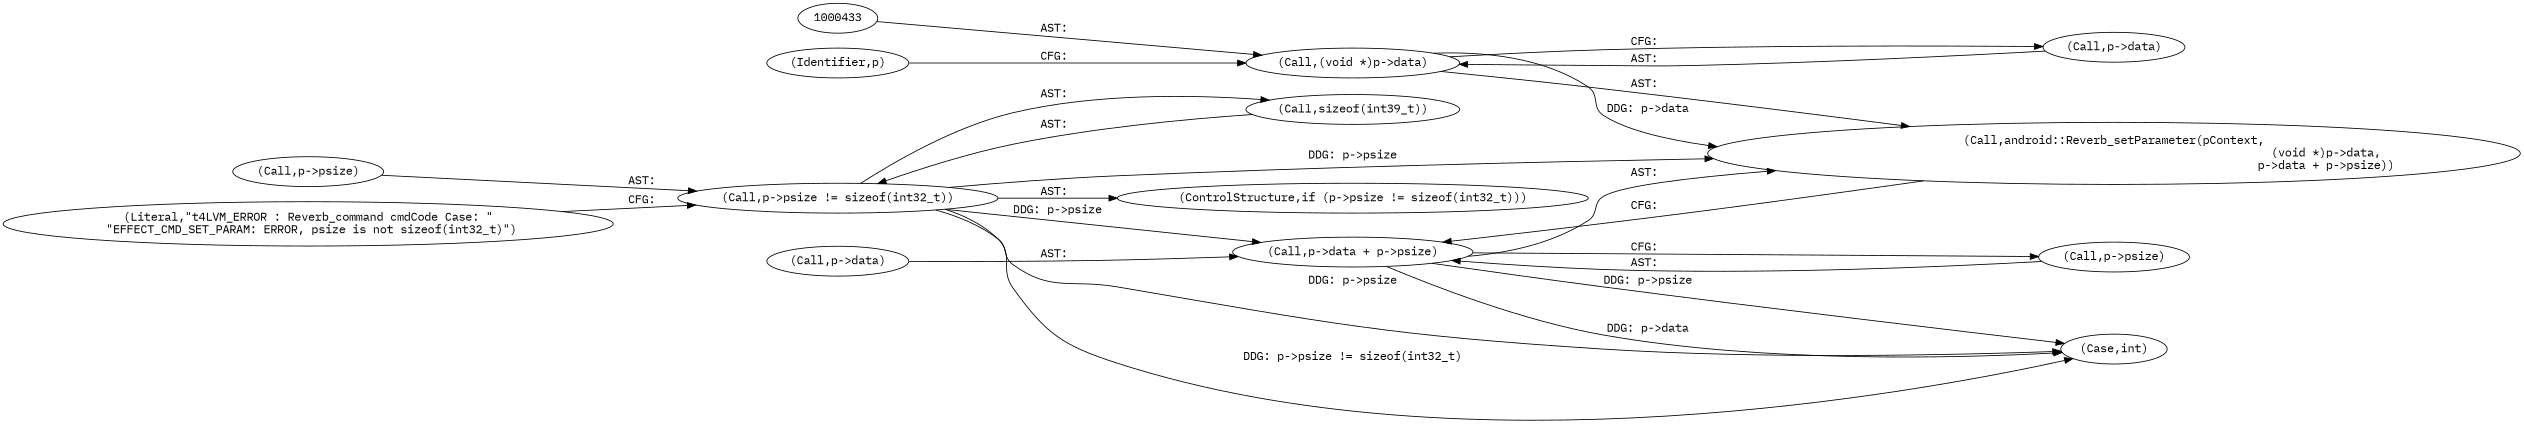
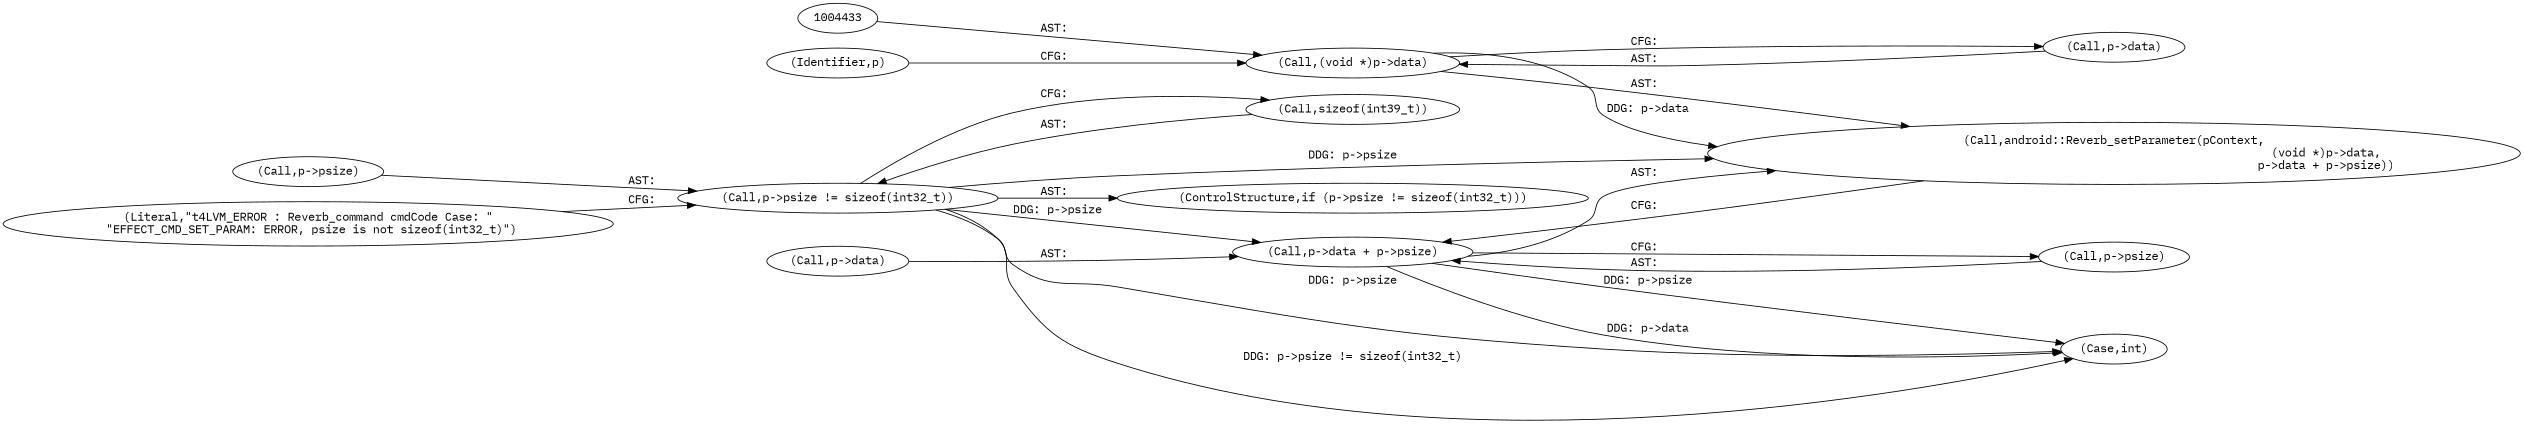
(838, 18) -> (838, 18)
(1058, 94) -> (1058, 94)
